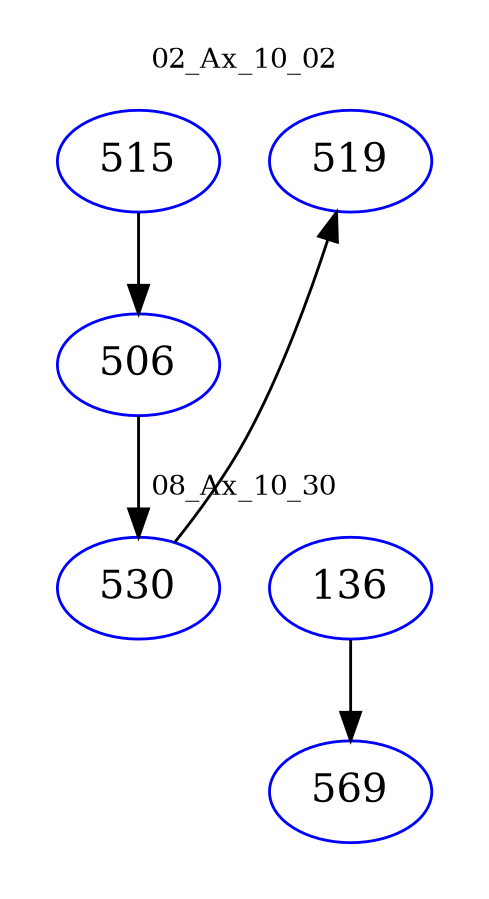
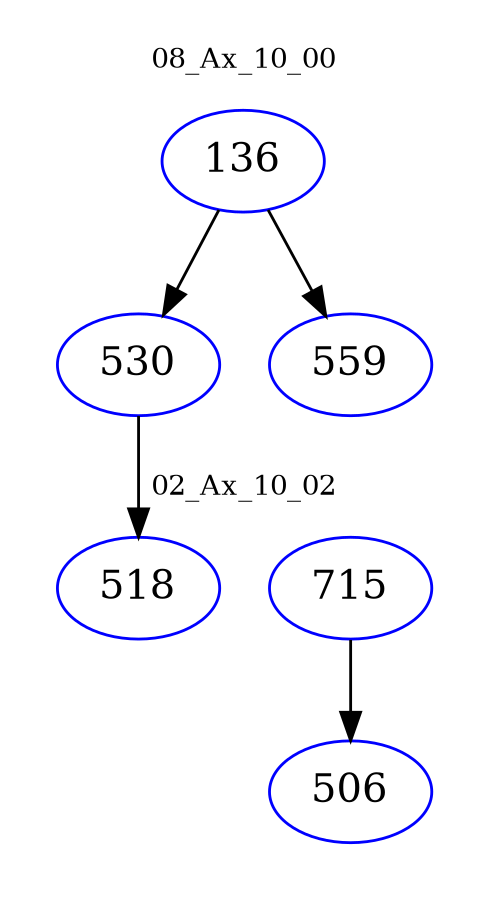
(139, 161) -> (351, 588)
(351, 161) -> (139, 588)
(139, 478) -> (198, 250)
(245, 488) -> (245, 61)
(351, 792) -> (351, 365)
